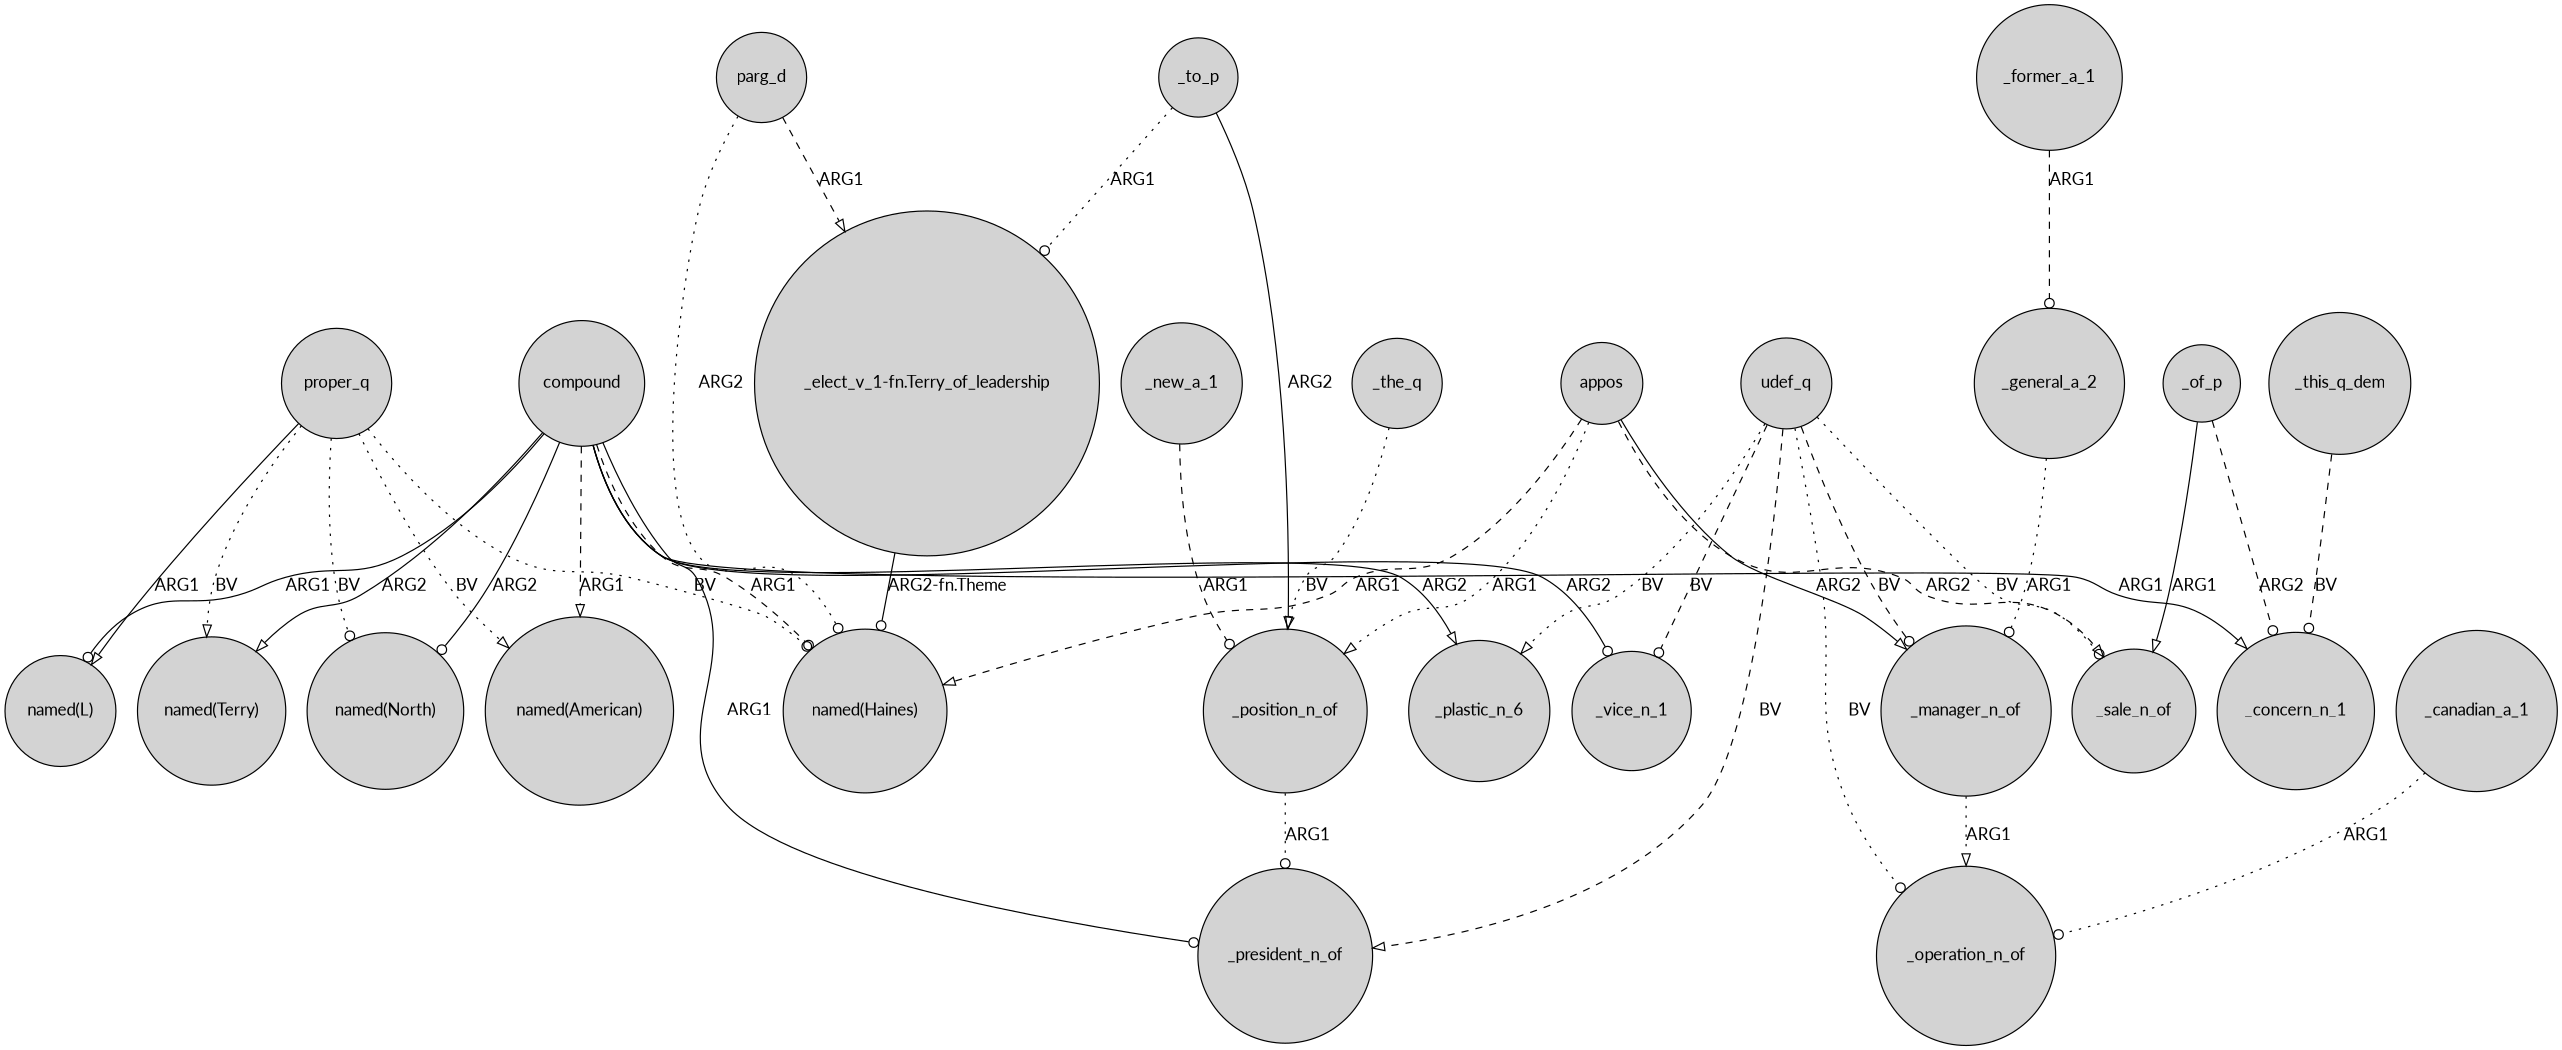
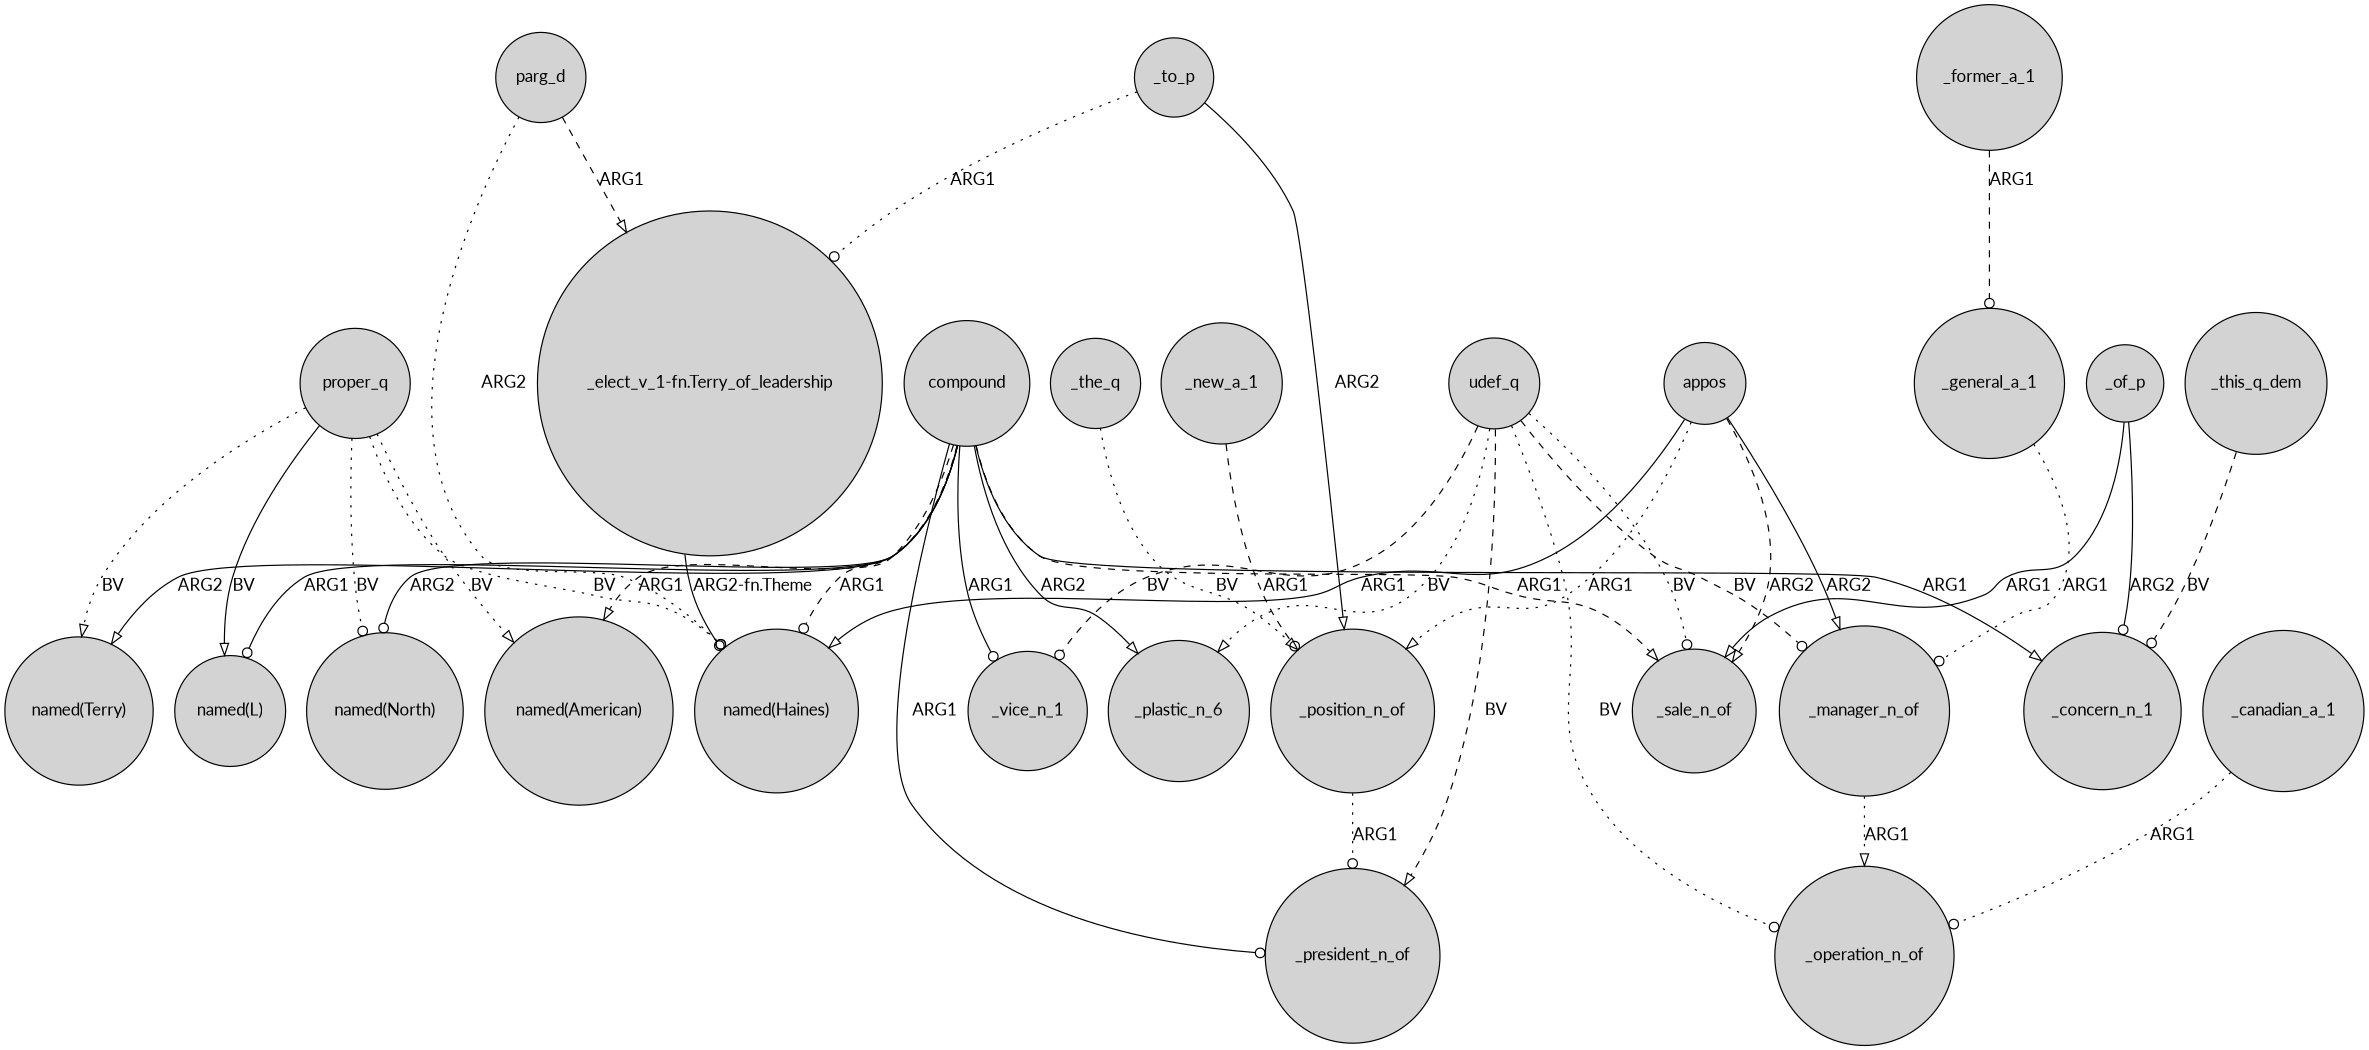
(2049, 383) -> (1989, 383)
(2242, 523) -> (2133, 524)
none -> (1478, 583)
(177, 586) -> (244, 586)
(1589, 586) -> (991, 586)
(1316, 599) -> (1290, 598)
